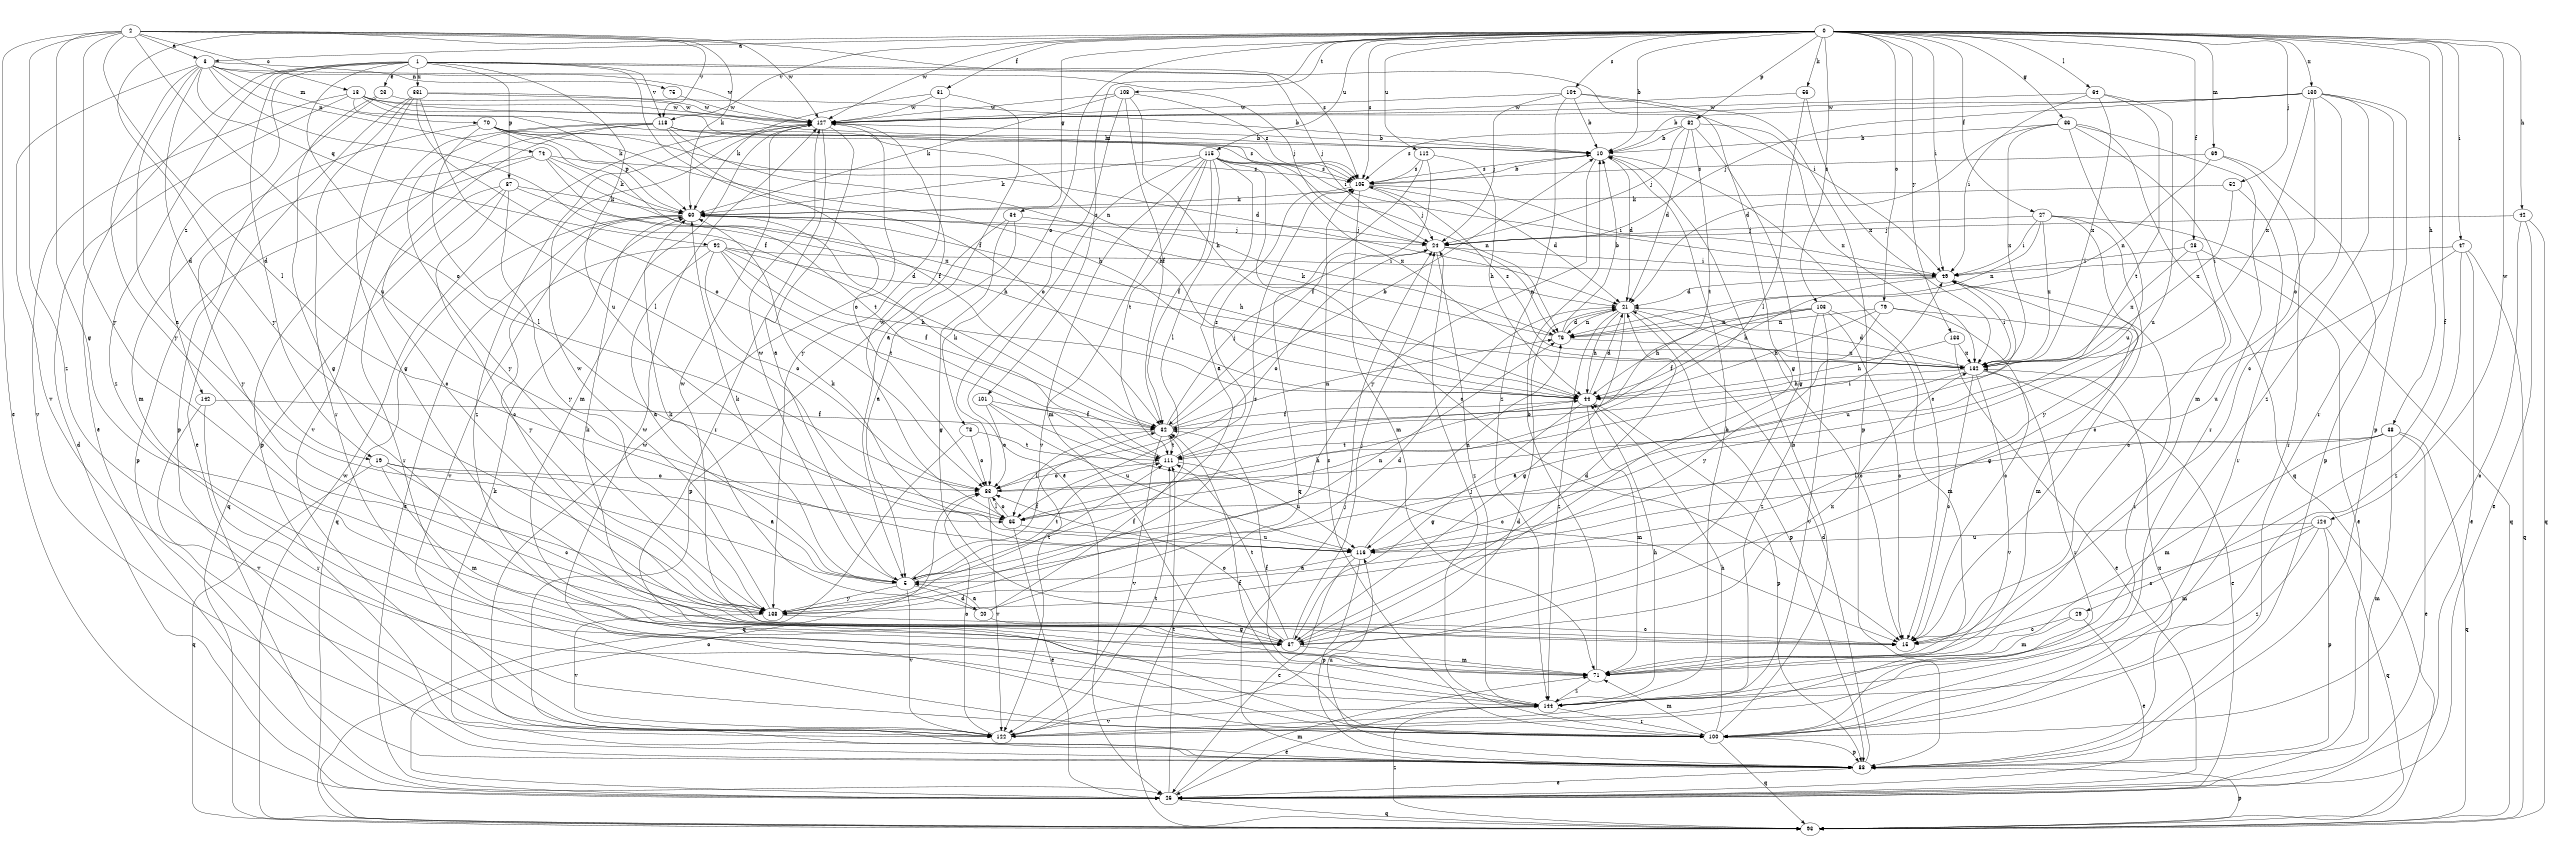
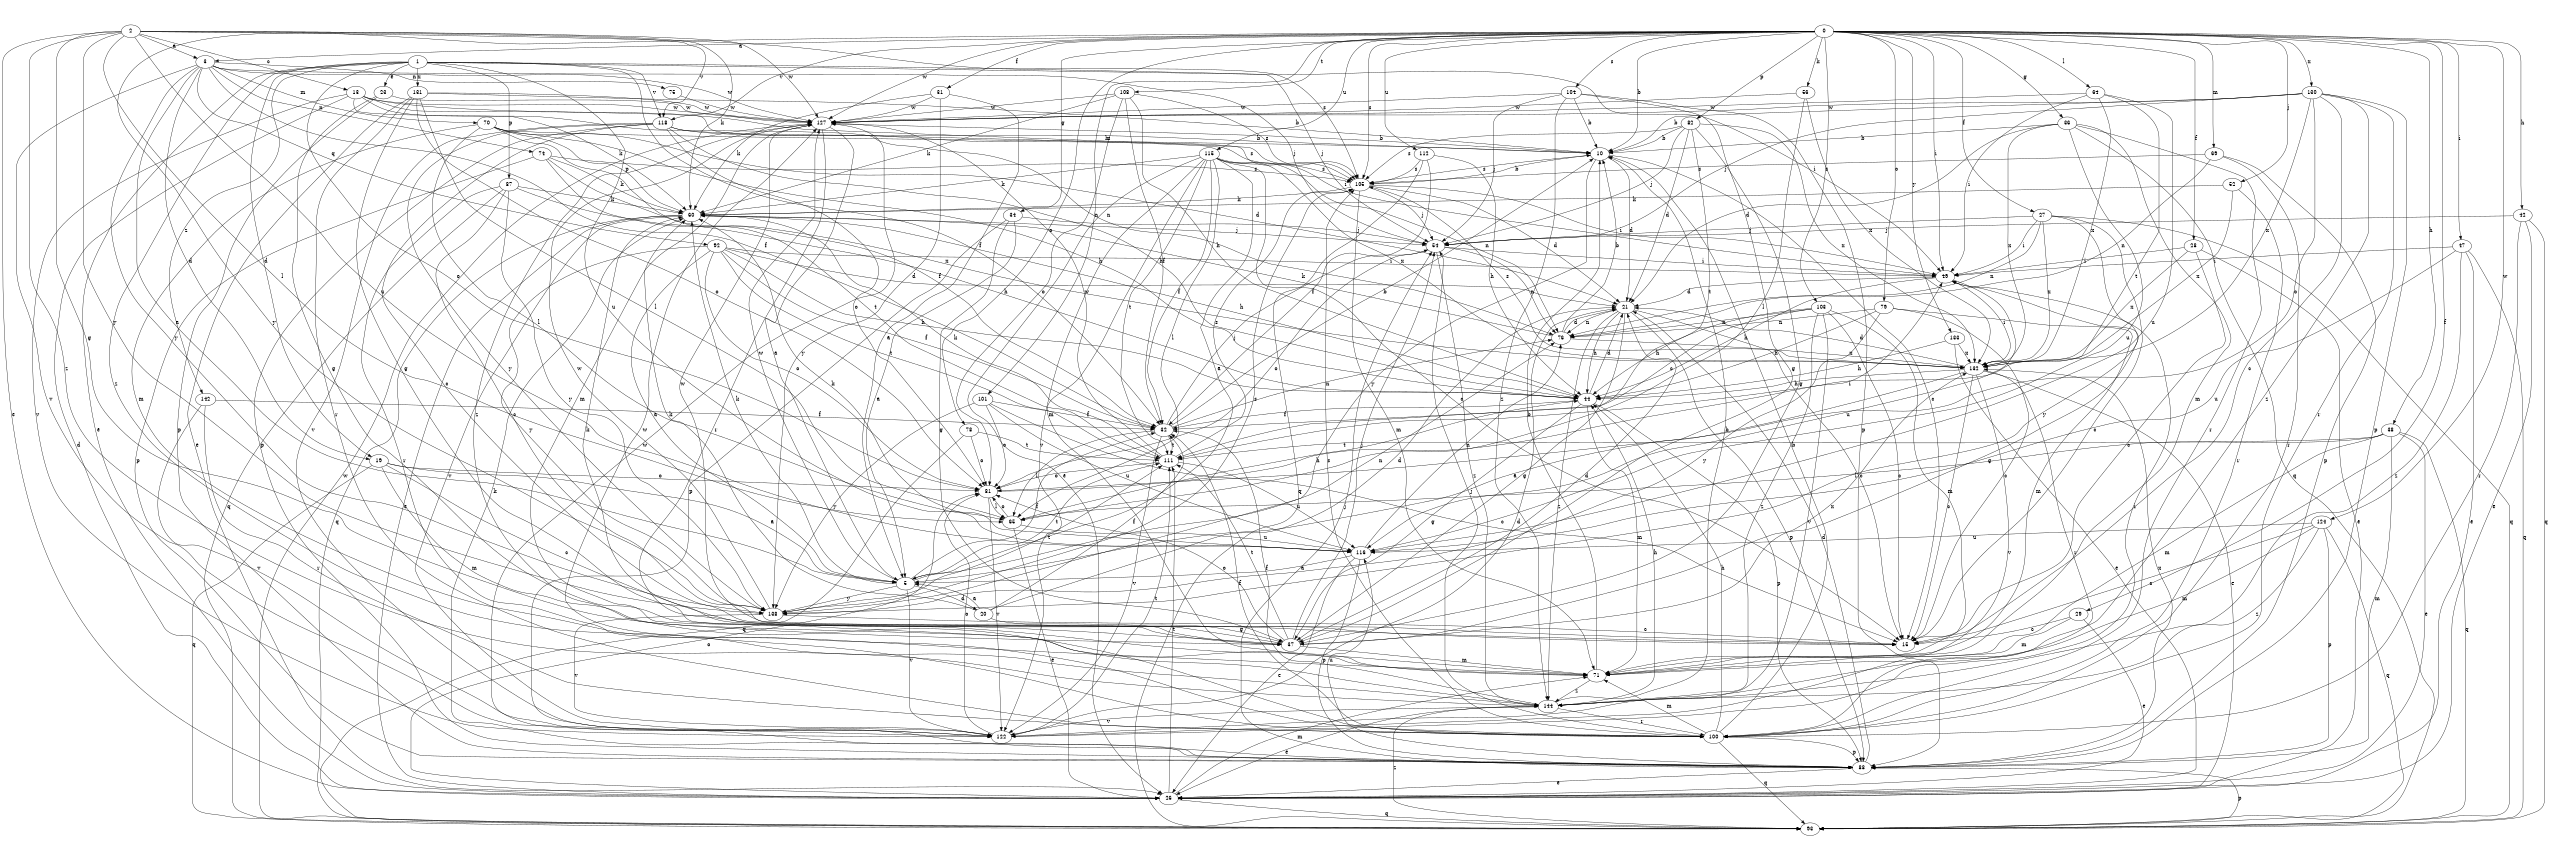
(418, 93) -> (418, 93)
(1096, 215) -> (1096, 215)
(1435, 246) -> (1435, 246)
(889, 311) -> (1073, 261)
(1671, 369) -> (1671, 369)
(266, 425) -> (854, 482)
(2480, 476) -> (2480, 476)
(988, 492) -> (988, 492)
